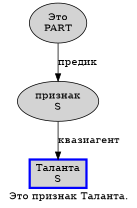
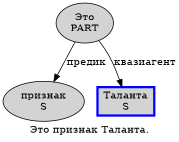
(58, 137) -> (111, 60)
